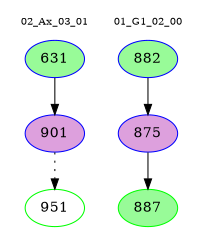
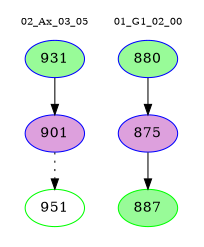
(55, 22) -> (55, 22)
(55, 59) -> (55, 59)
(148, 59) -> (148, 59)
